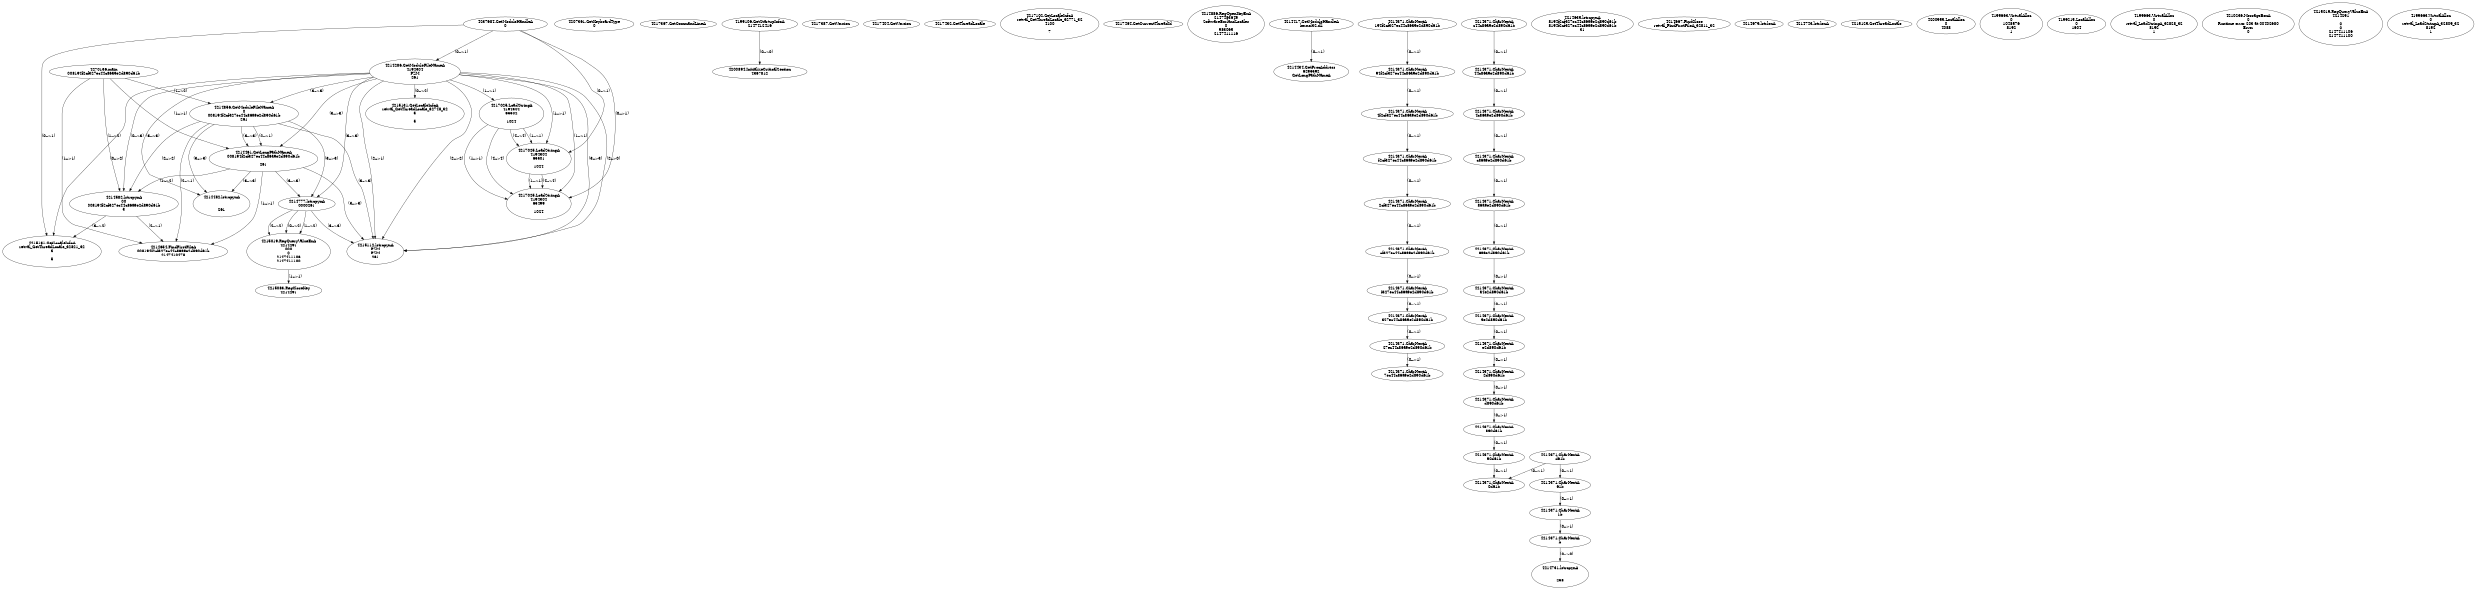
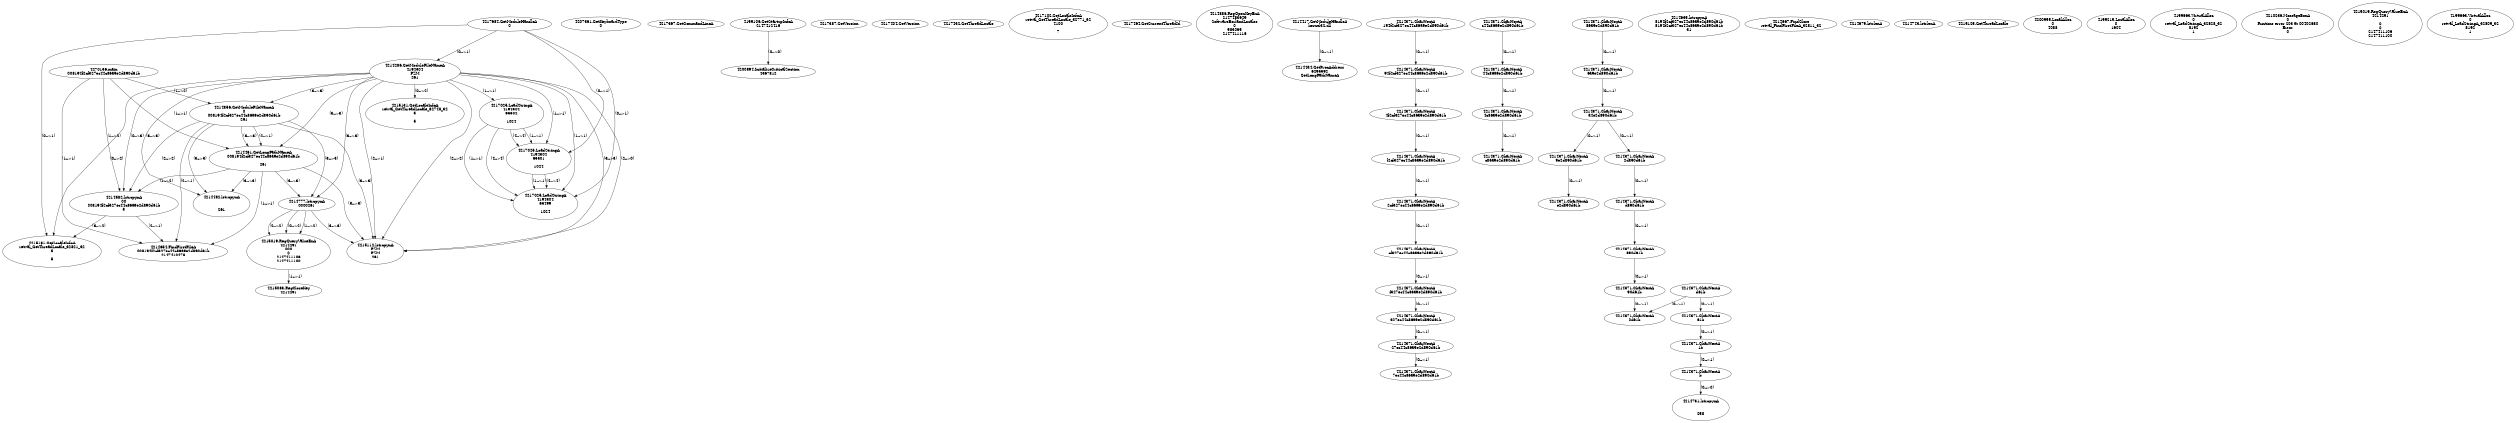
(505, 24) -> (510, 24)
(2011, 24) -> none
(1494, 180) -> none
(1494, 359) -> (1618, 135)
